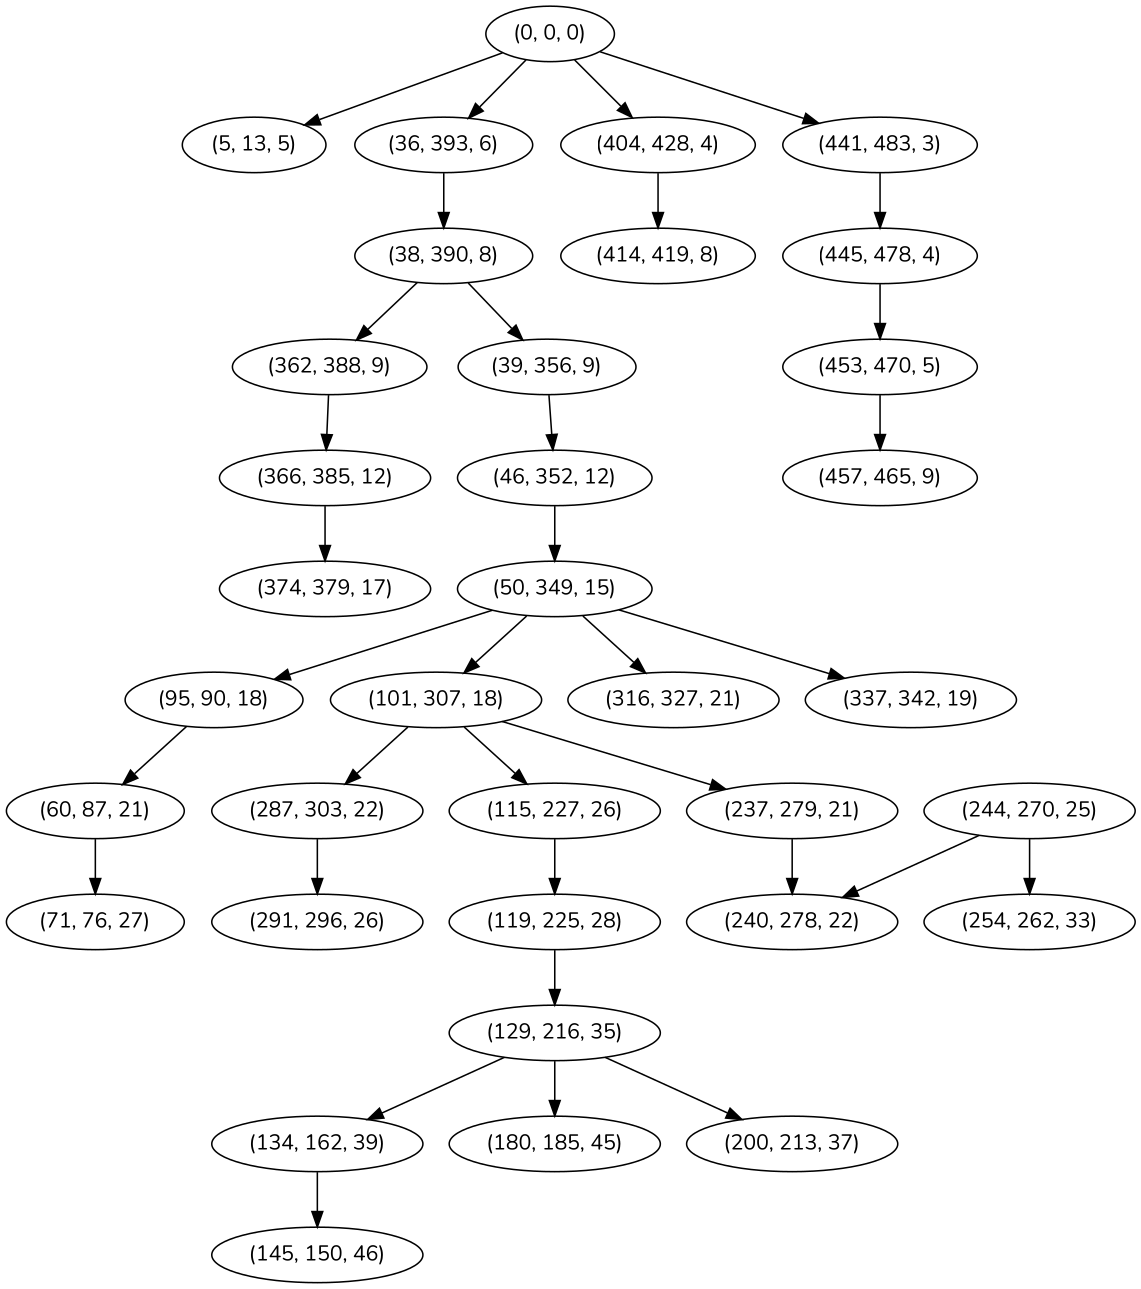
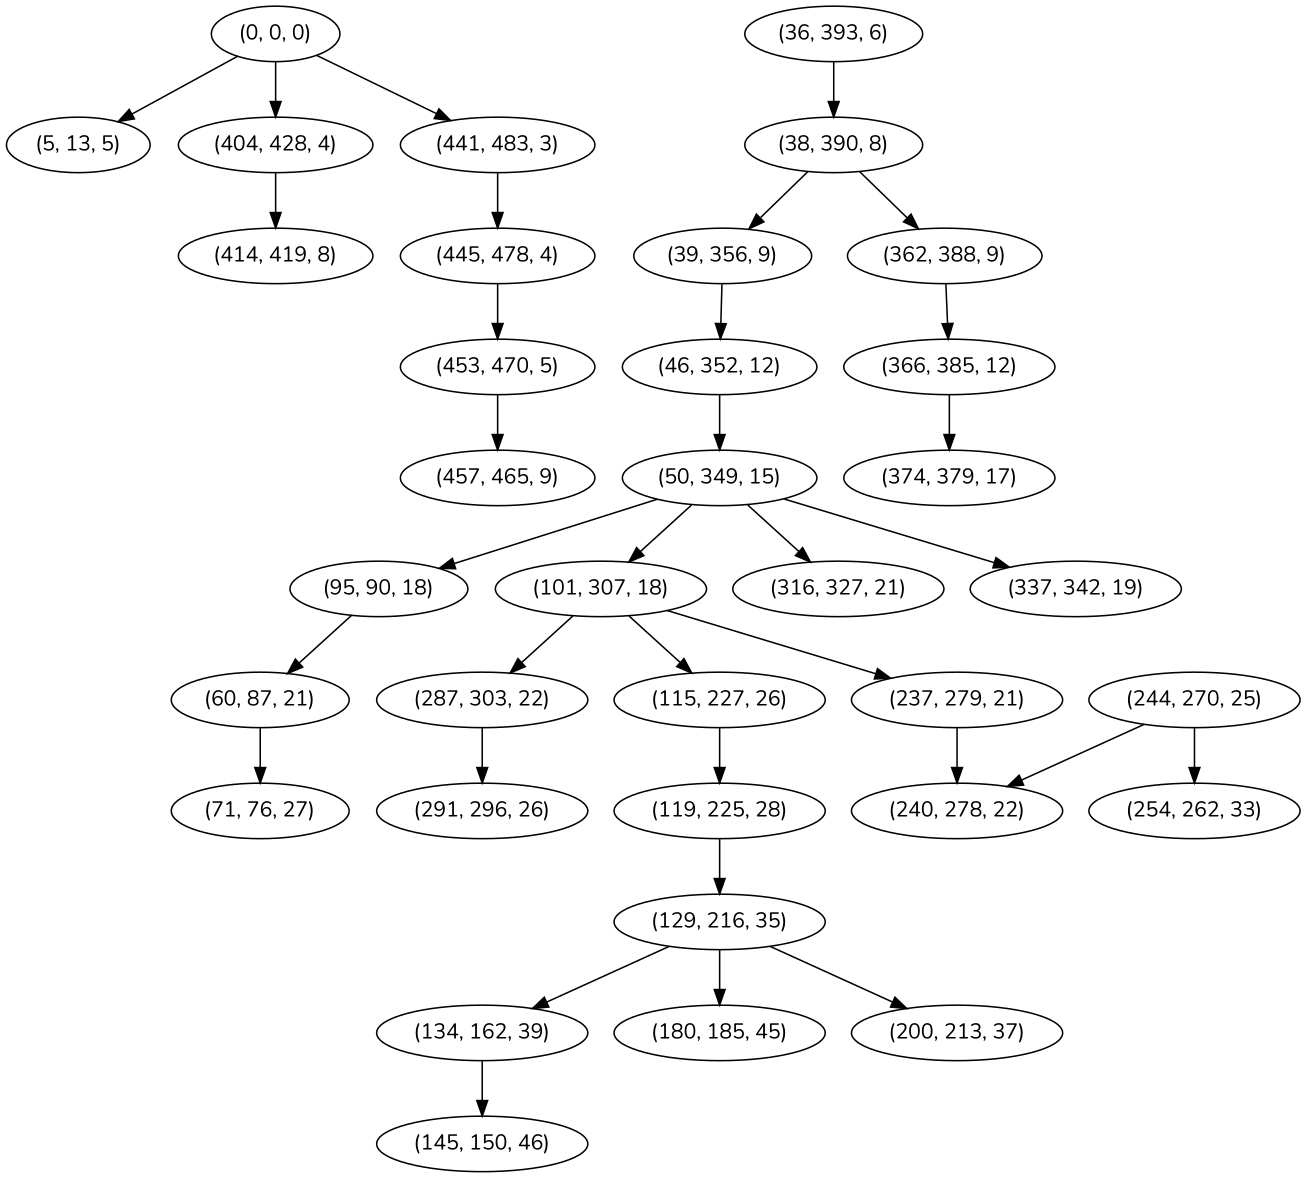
(503, 83) -> none
